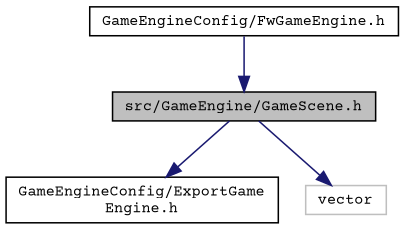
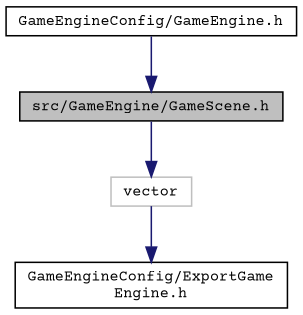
(244, 21) -> (151, 21)
(204, 144) -> (151, 226)
